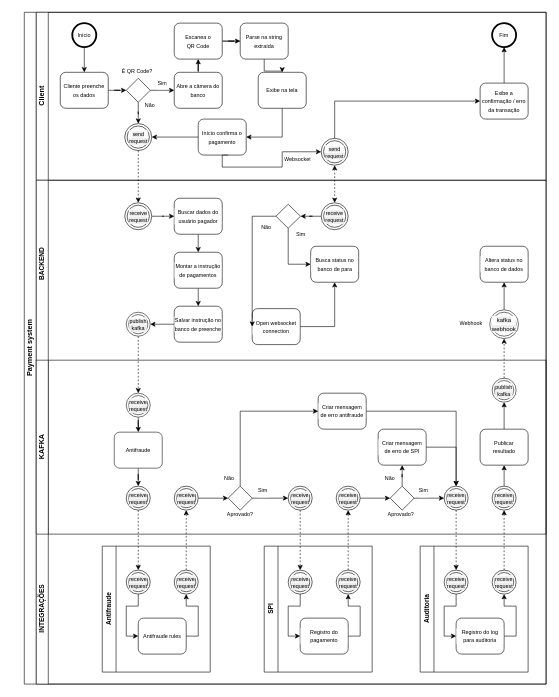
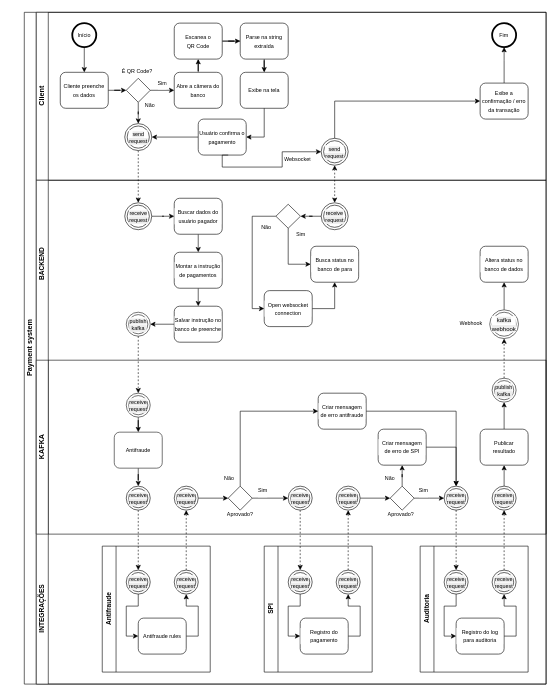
(282, 90) -> (264, 90)
(222, 137) -> (222, 137)
(276, 327) -> (288, 309)
